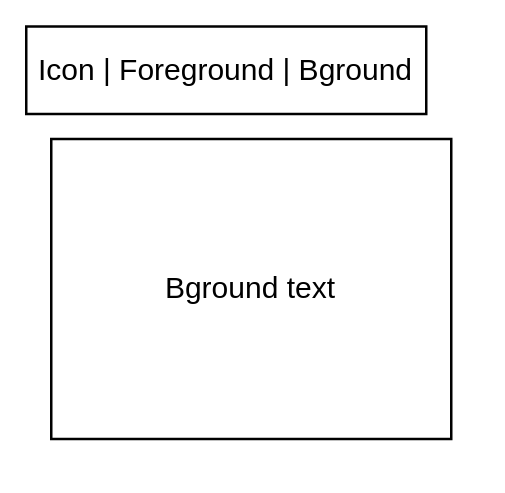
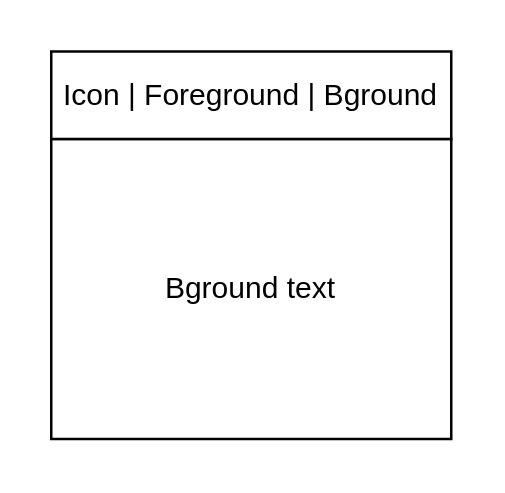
(226, 70) -> (251, 95)
